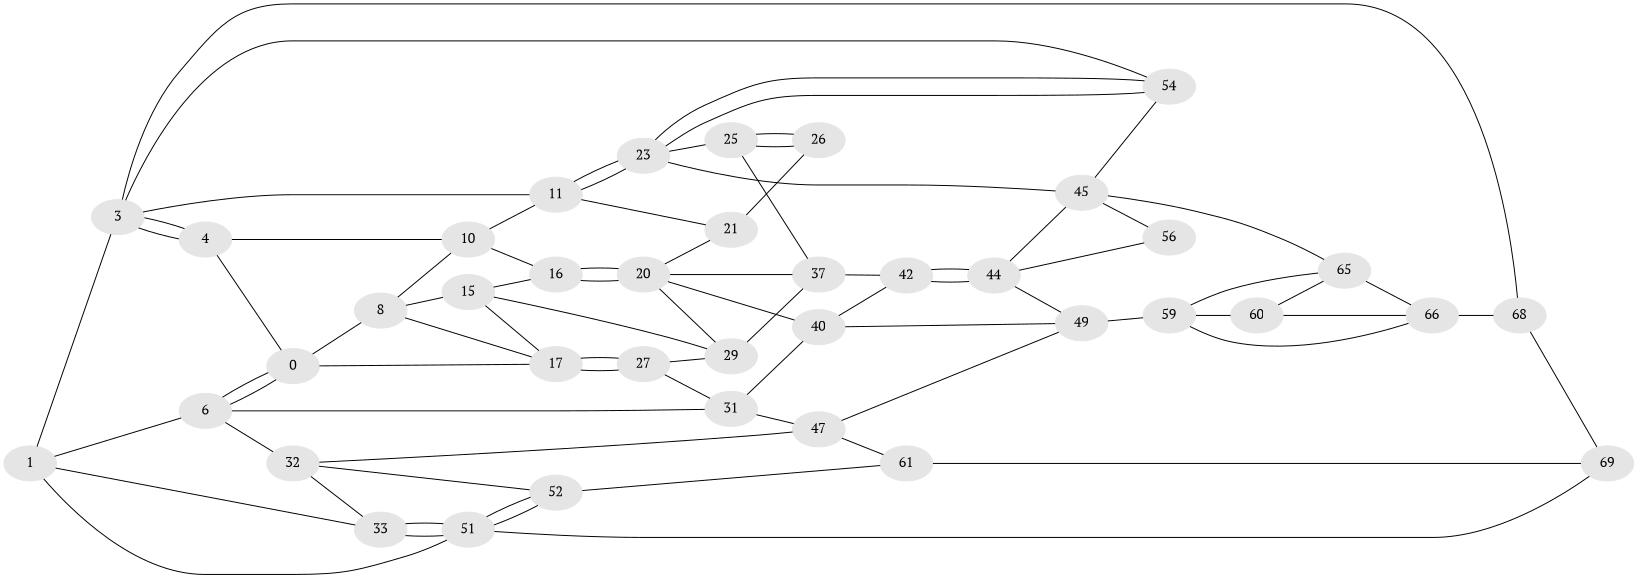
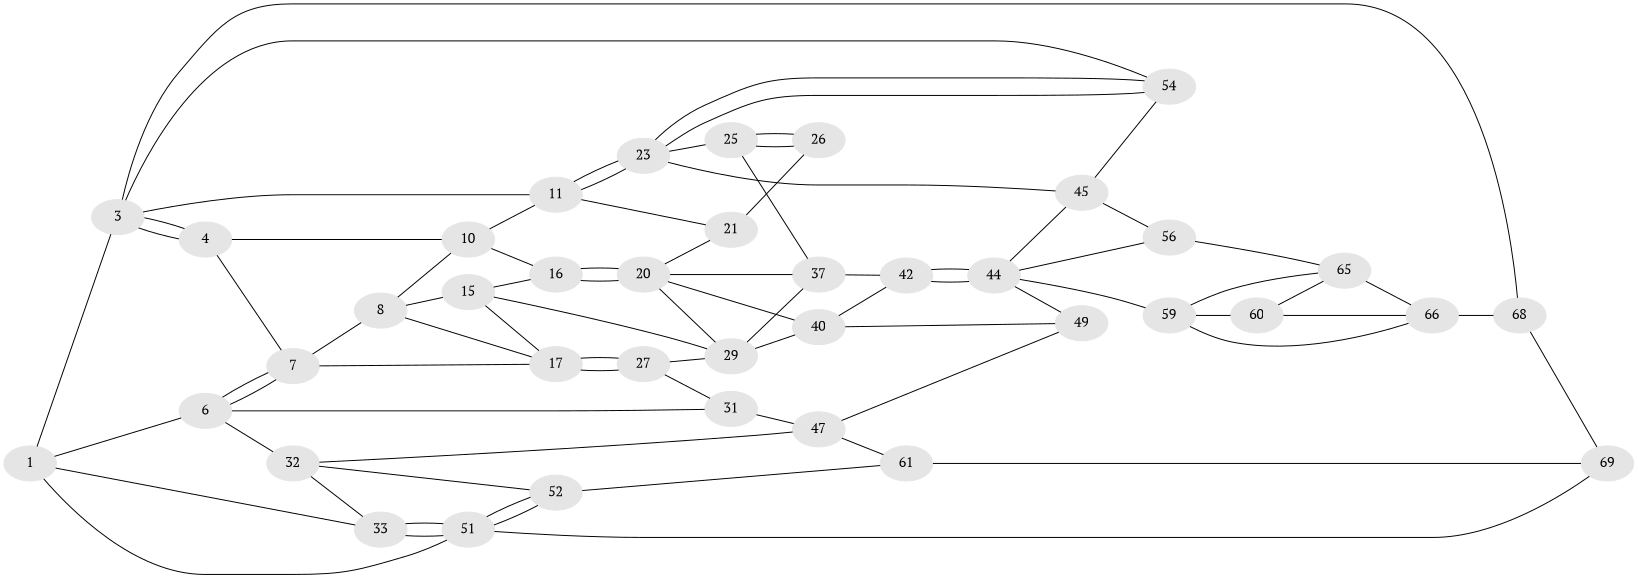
(1219, 217) -> (1257, 252)
(1125, 319) -> (1083, 291)
(293, 366) -> (293, 366)
(775, 368) -> (775, 342)
